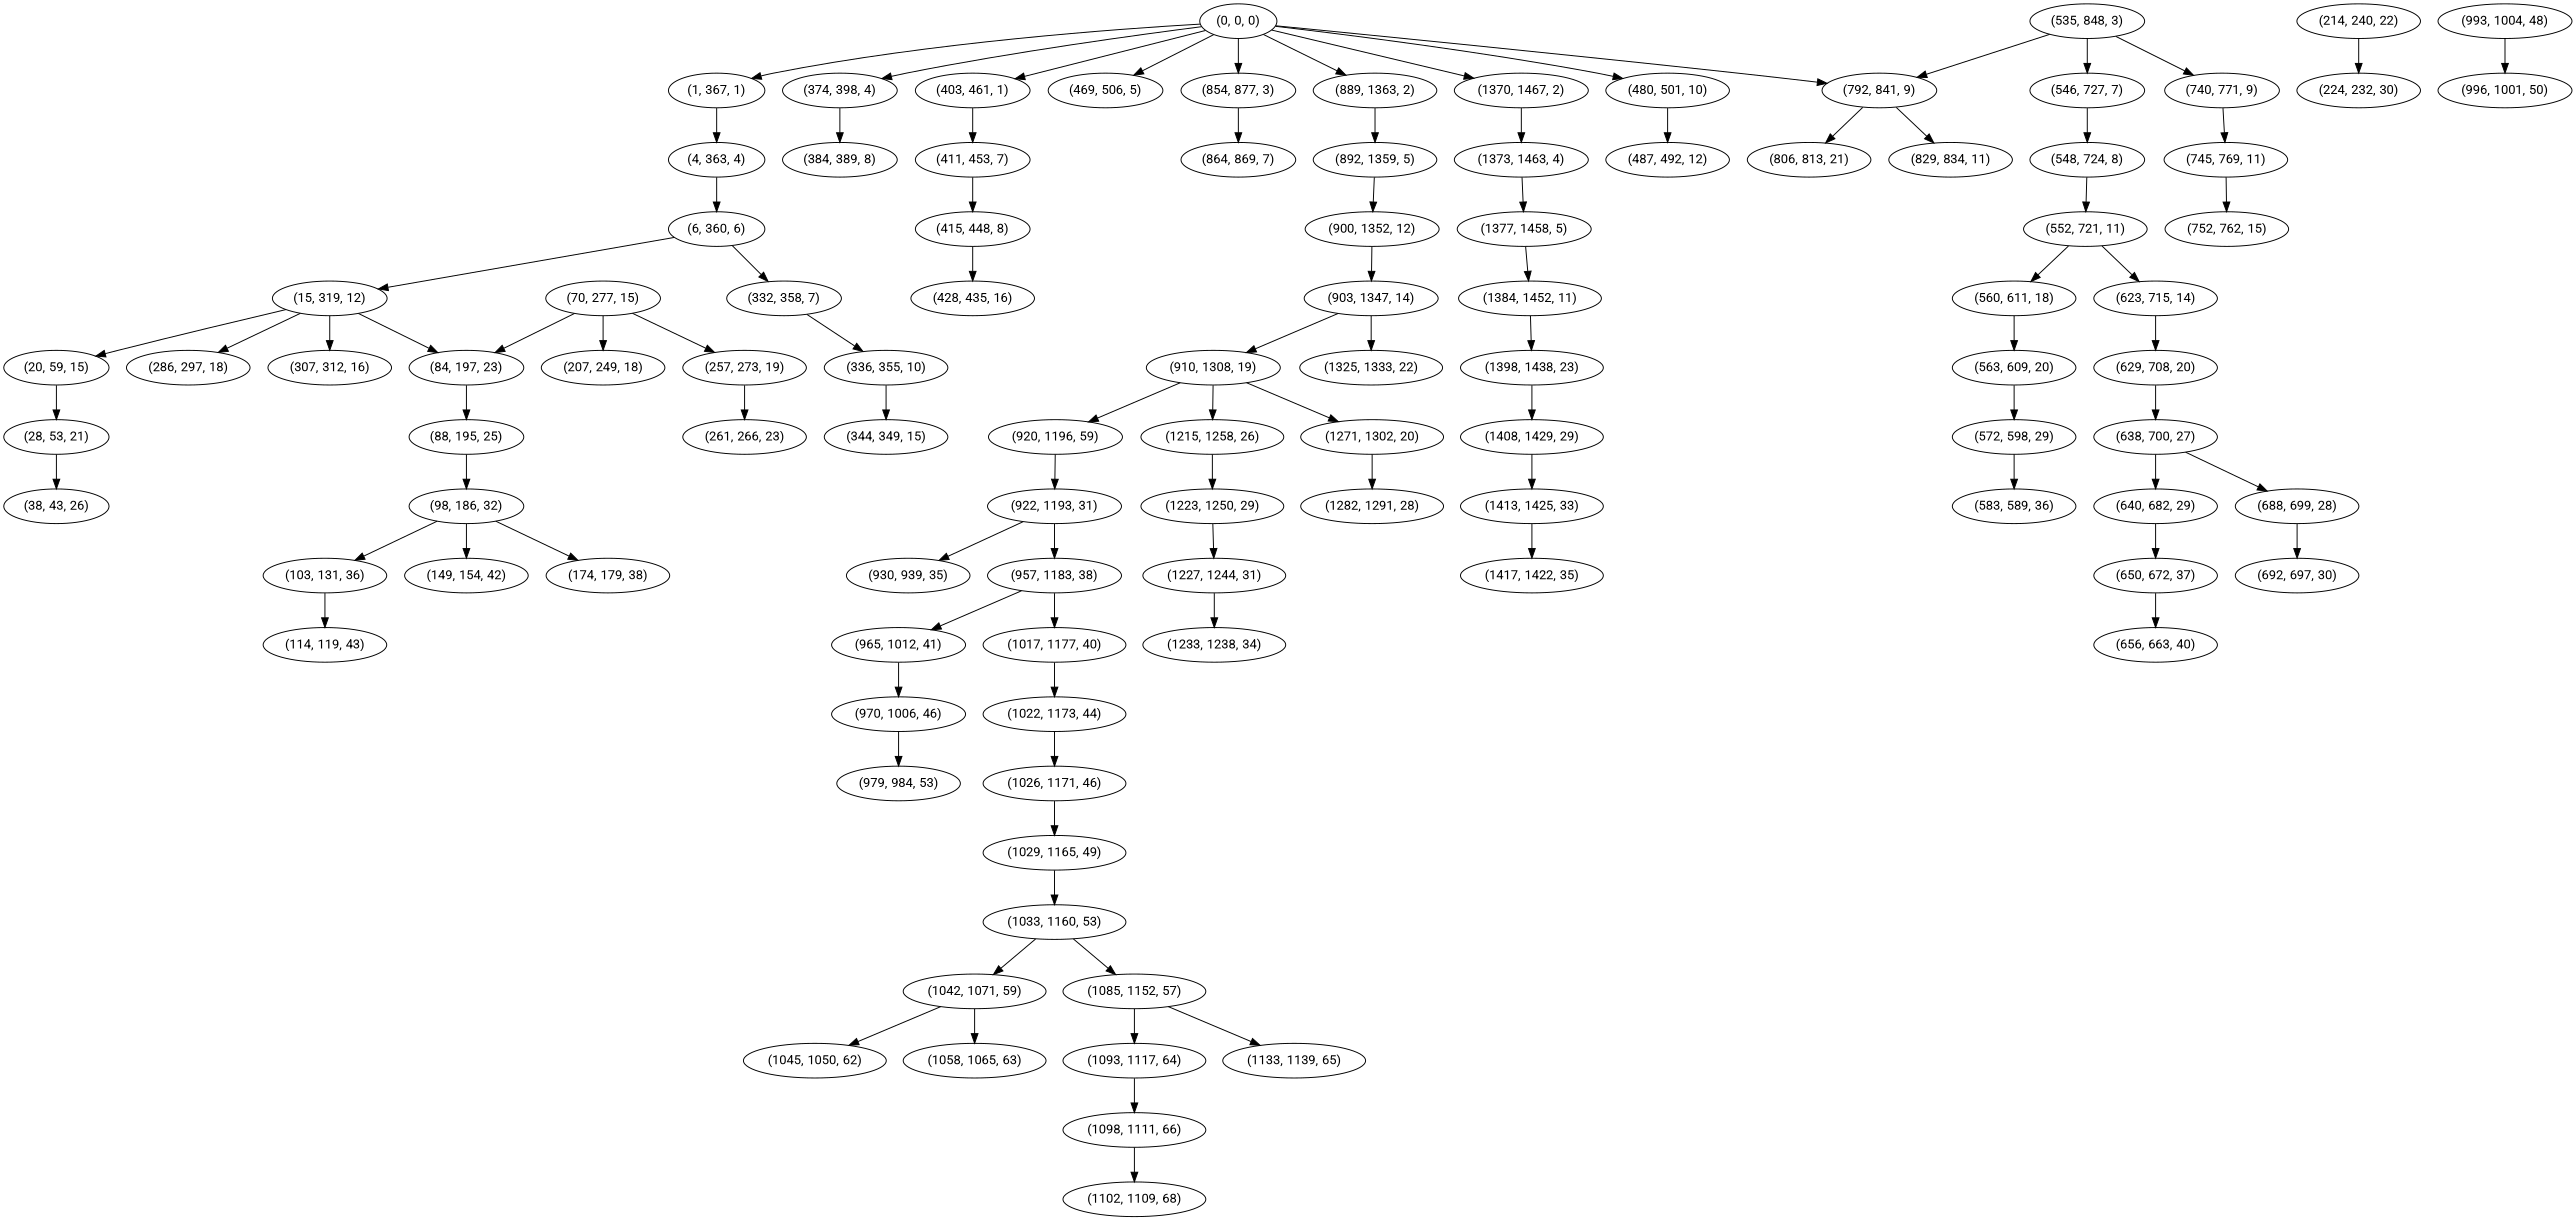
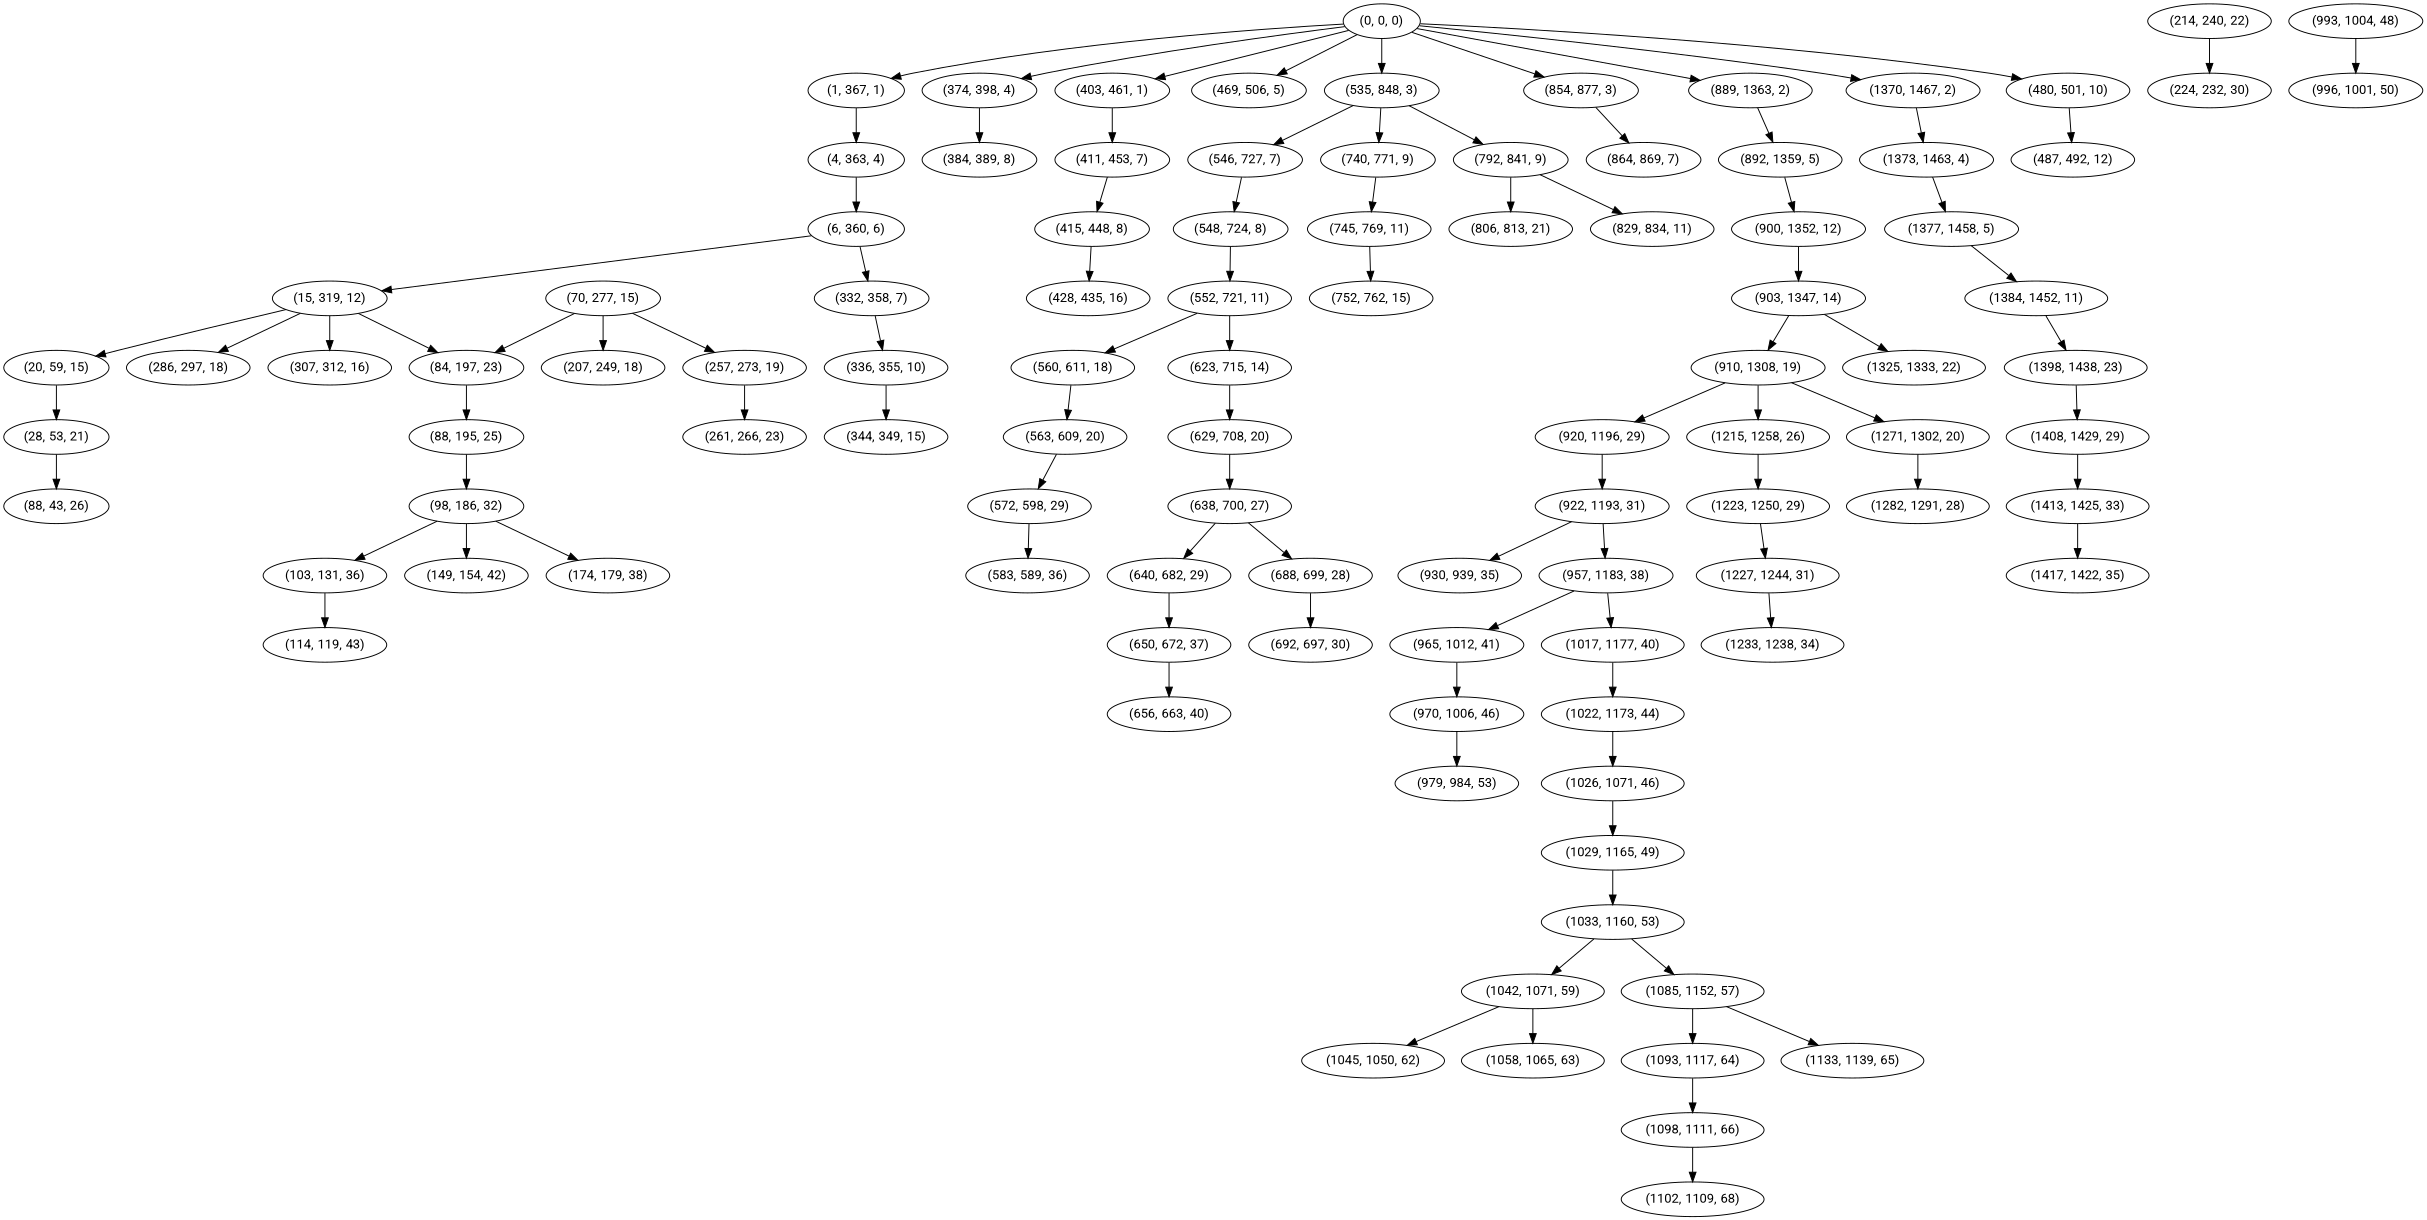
(1547, 53) -> (1382, 51)
(1055, 437) -> (1602, 437)
(56, 506) -> (56, 506)
(1055, 783) -> (1613, 783)
